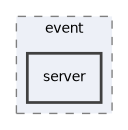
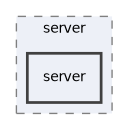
(64, 29) -> (64, 29)
